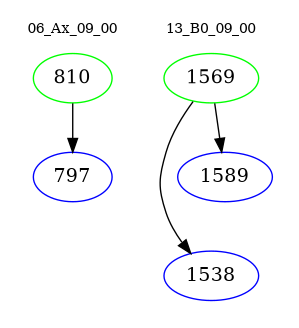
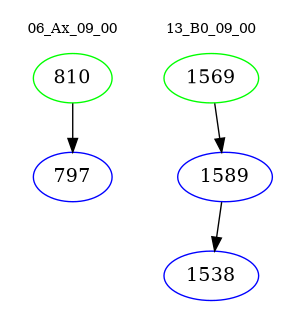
(162, 171) -> (219, 220)
